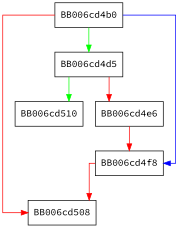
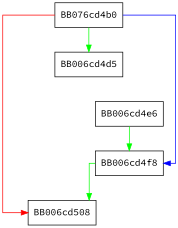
(89, 15) -> (89, 15)
(109, 86) -> none
(49, 114) -> none
(129, 135) -> (129, 135)
(89, 175) -> (89, 175)
